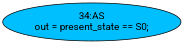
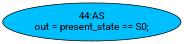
(92, 22) -> (92, 22)
